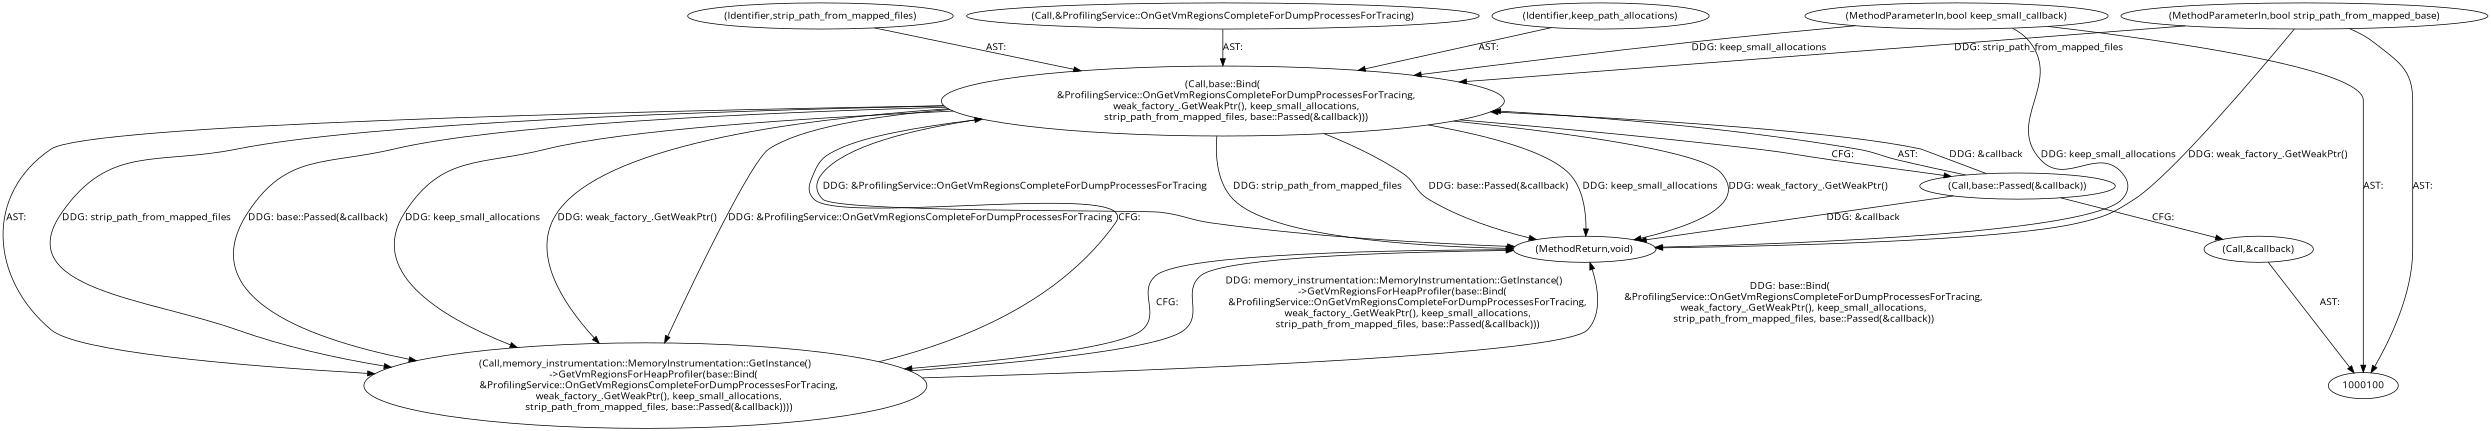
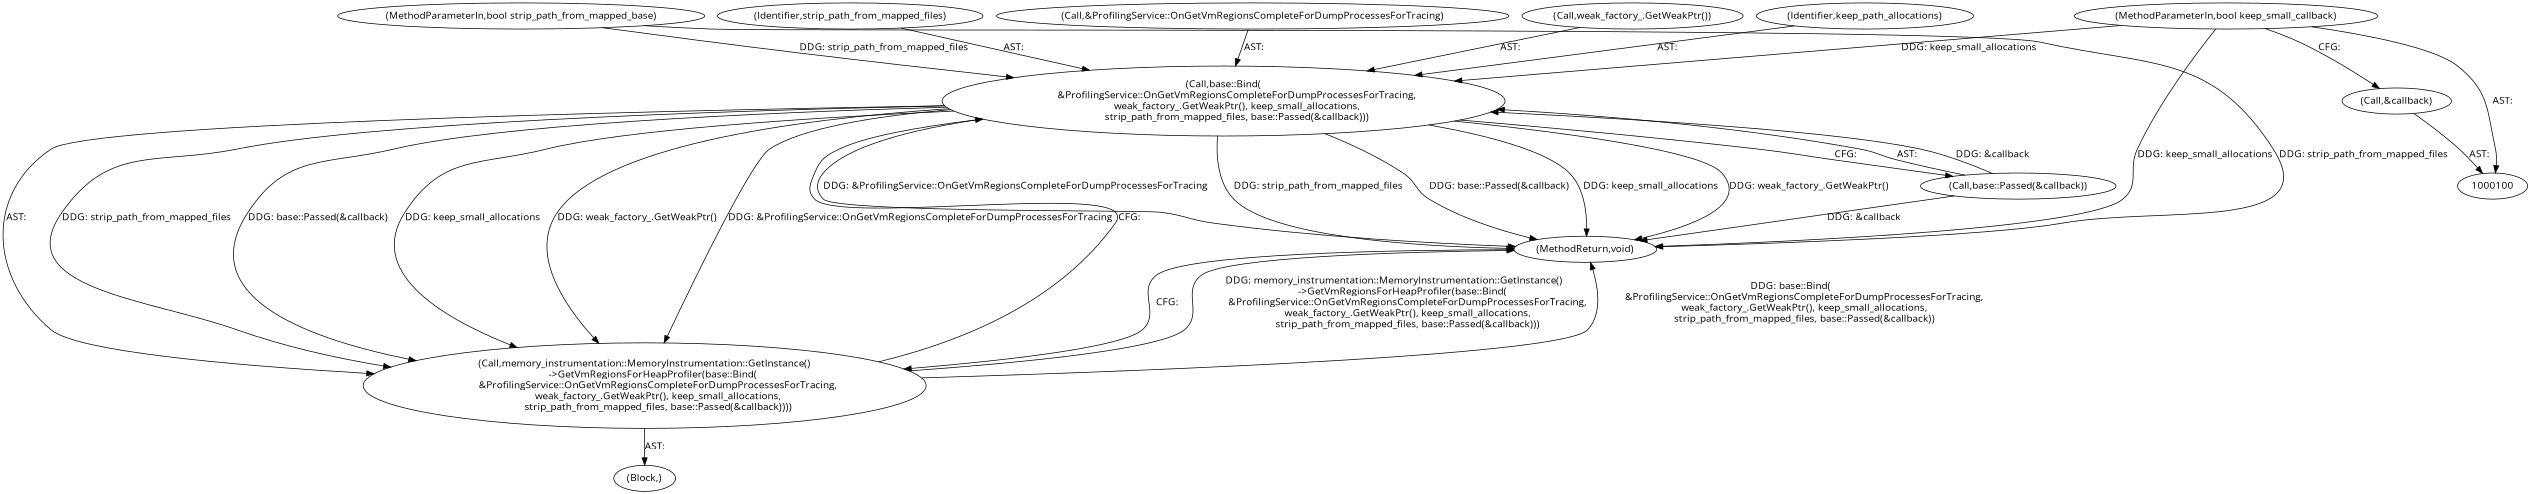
none -> (1633, 16)
(2268, 154) -> (2364, 154)
(2413, 186) -> none
(2138, 218) -> (2321, 53)
none -> (645, 478)
